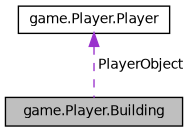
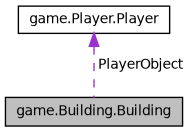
(94, 112) -> (94, 112)
